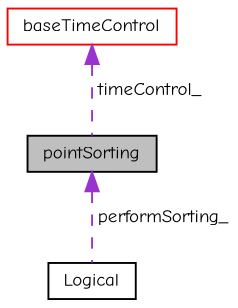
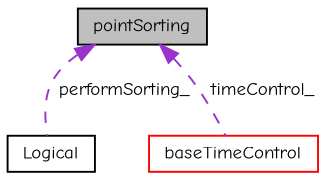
(92, 100) -> (202, 95)
